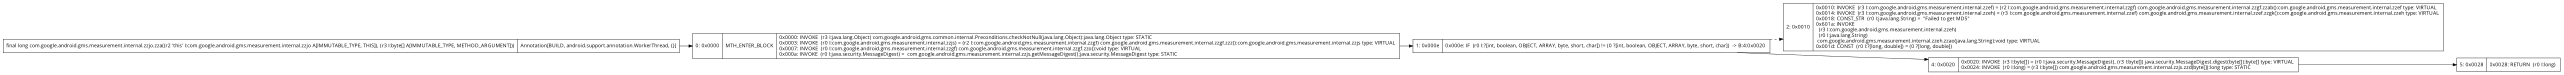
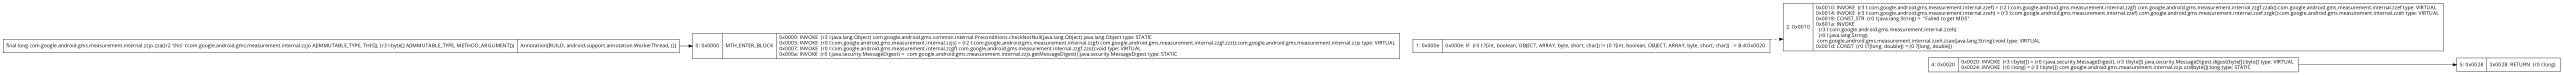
(1404, 46) -> none
(1831, 56) -> none
